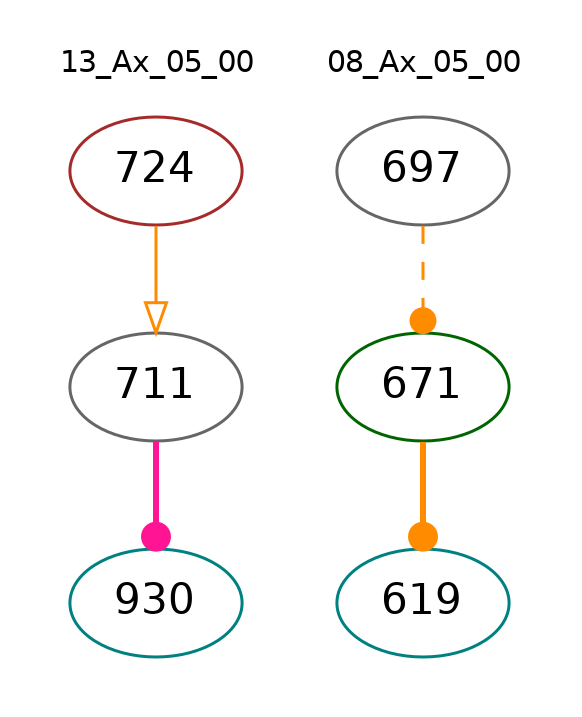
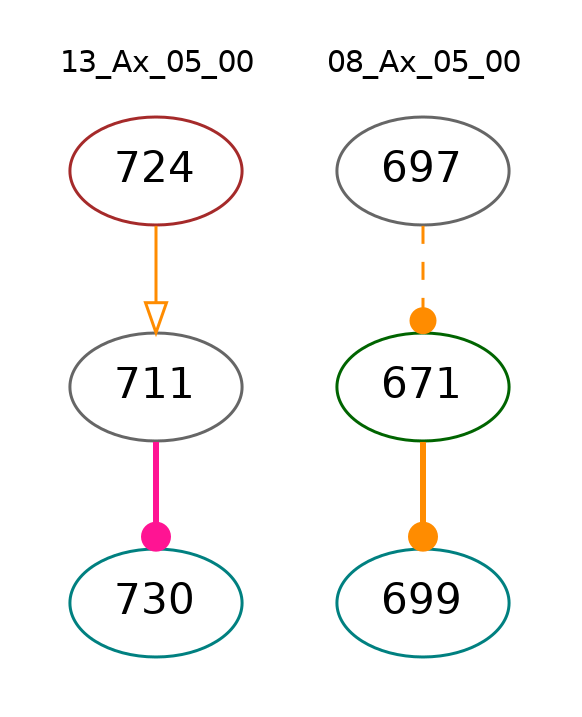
(156, 603) -> (156, 603)
(423, 603) -> (423, 603)
